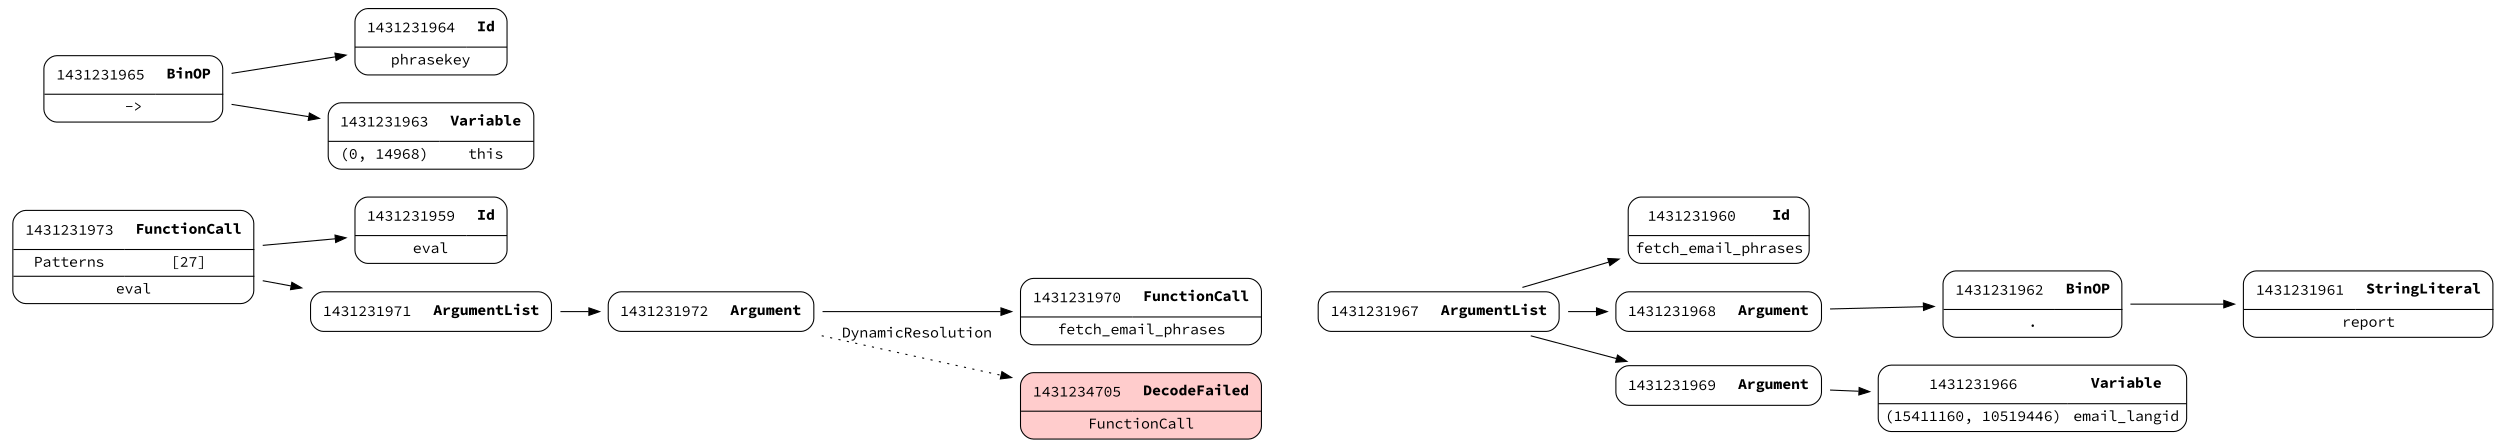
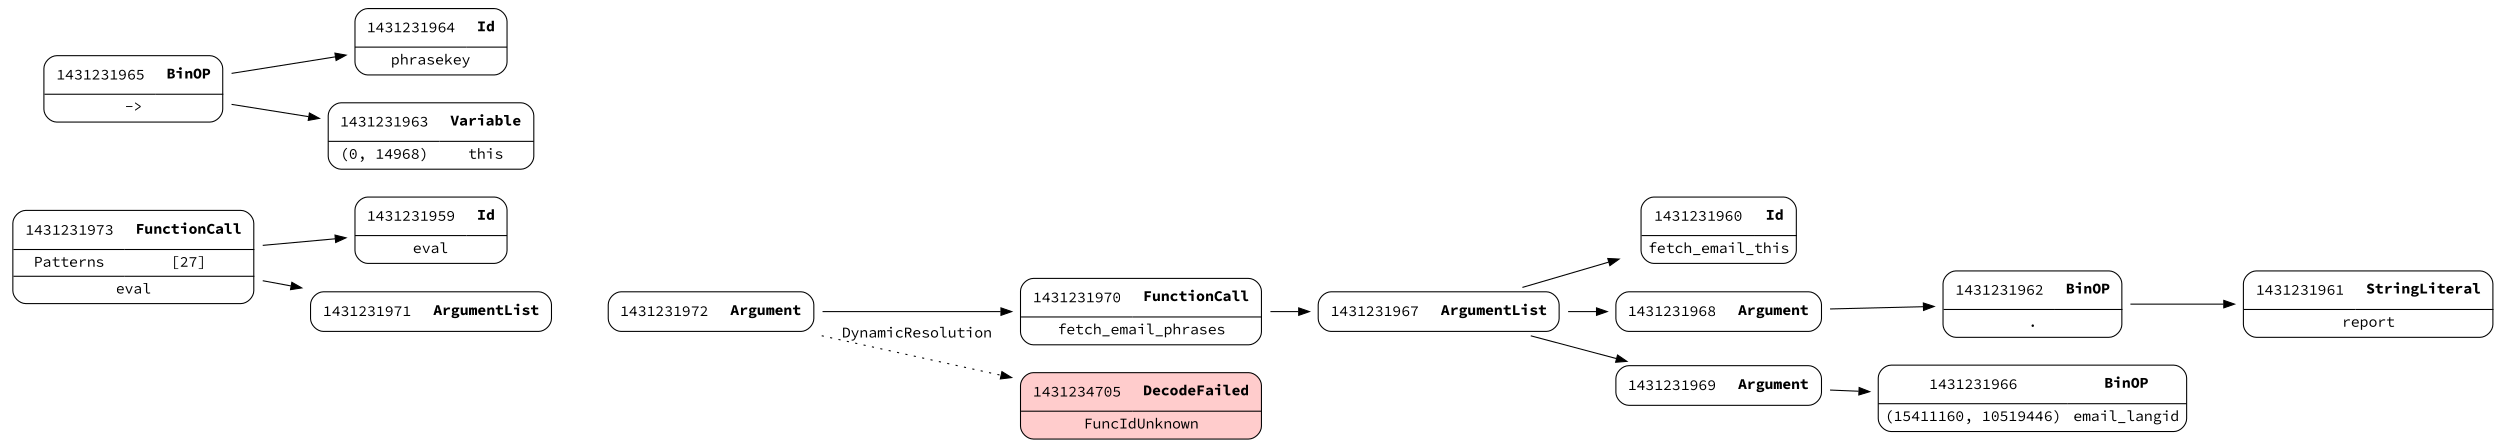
(1719, 248) -> (1719, 248)
(575, 312) -> none
none -> (1284, 312)
(2127, 383) -> (2127, 383)
(1142, 424) -> (1142, 424)
